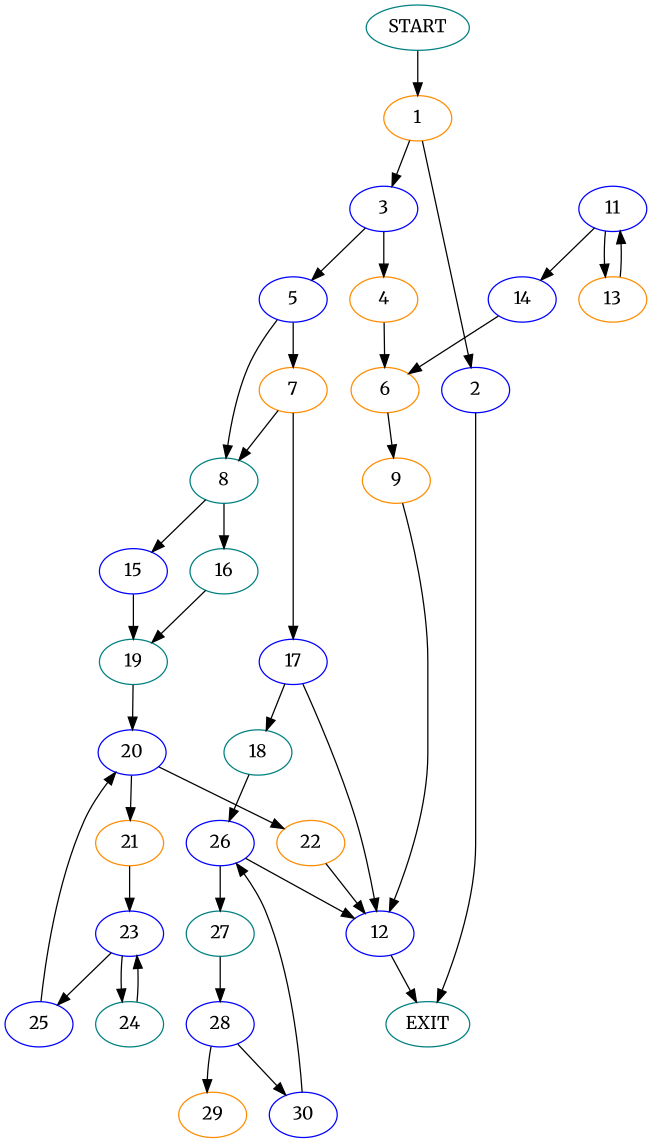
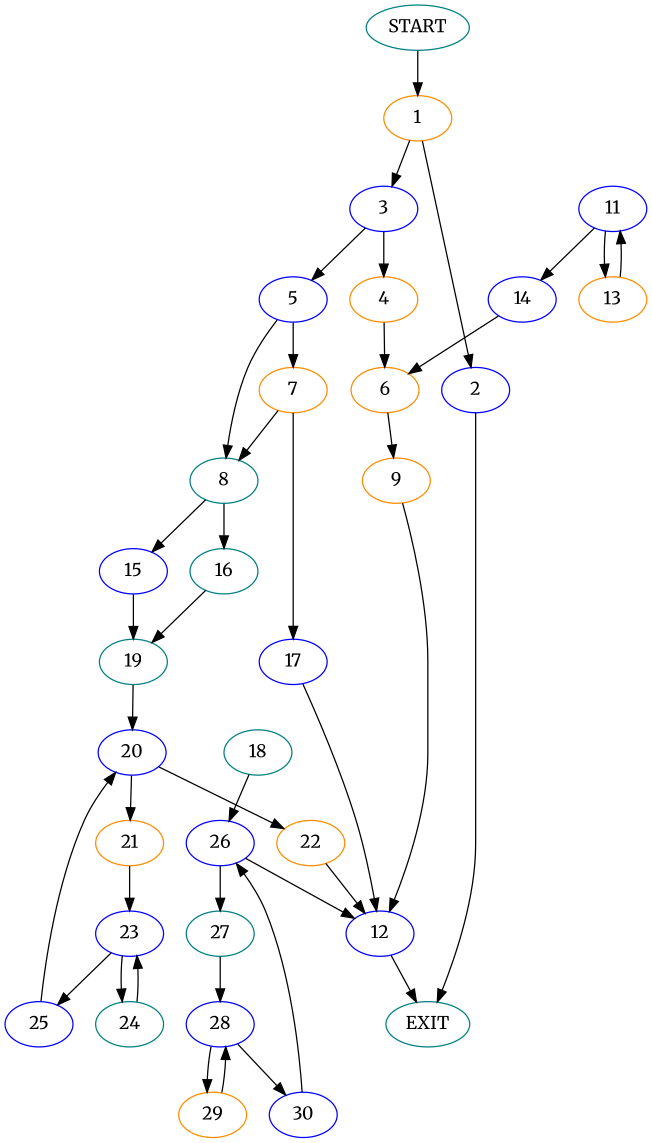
(278, 701) -> none
none -> (224, 1076)
